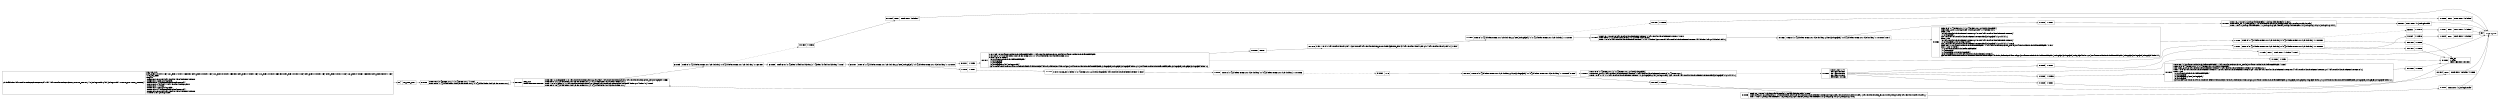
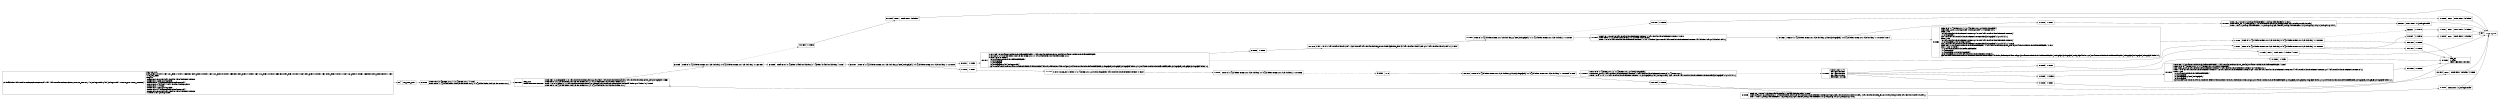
(1262, 50) -> (1262, 50)
